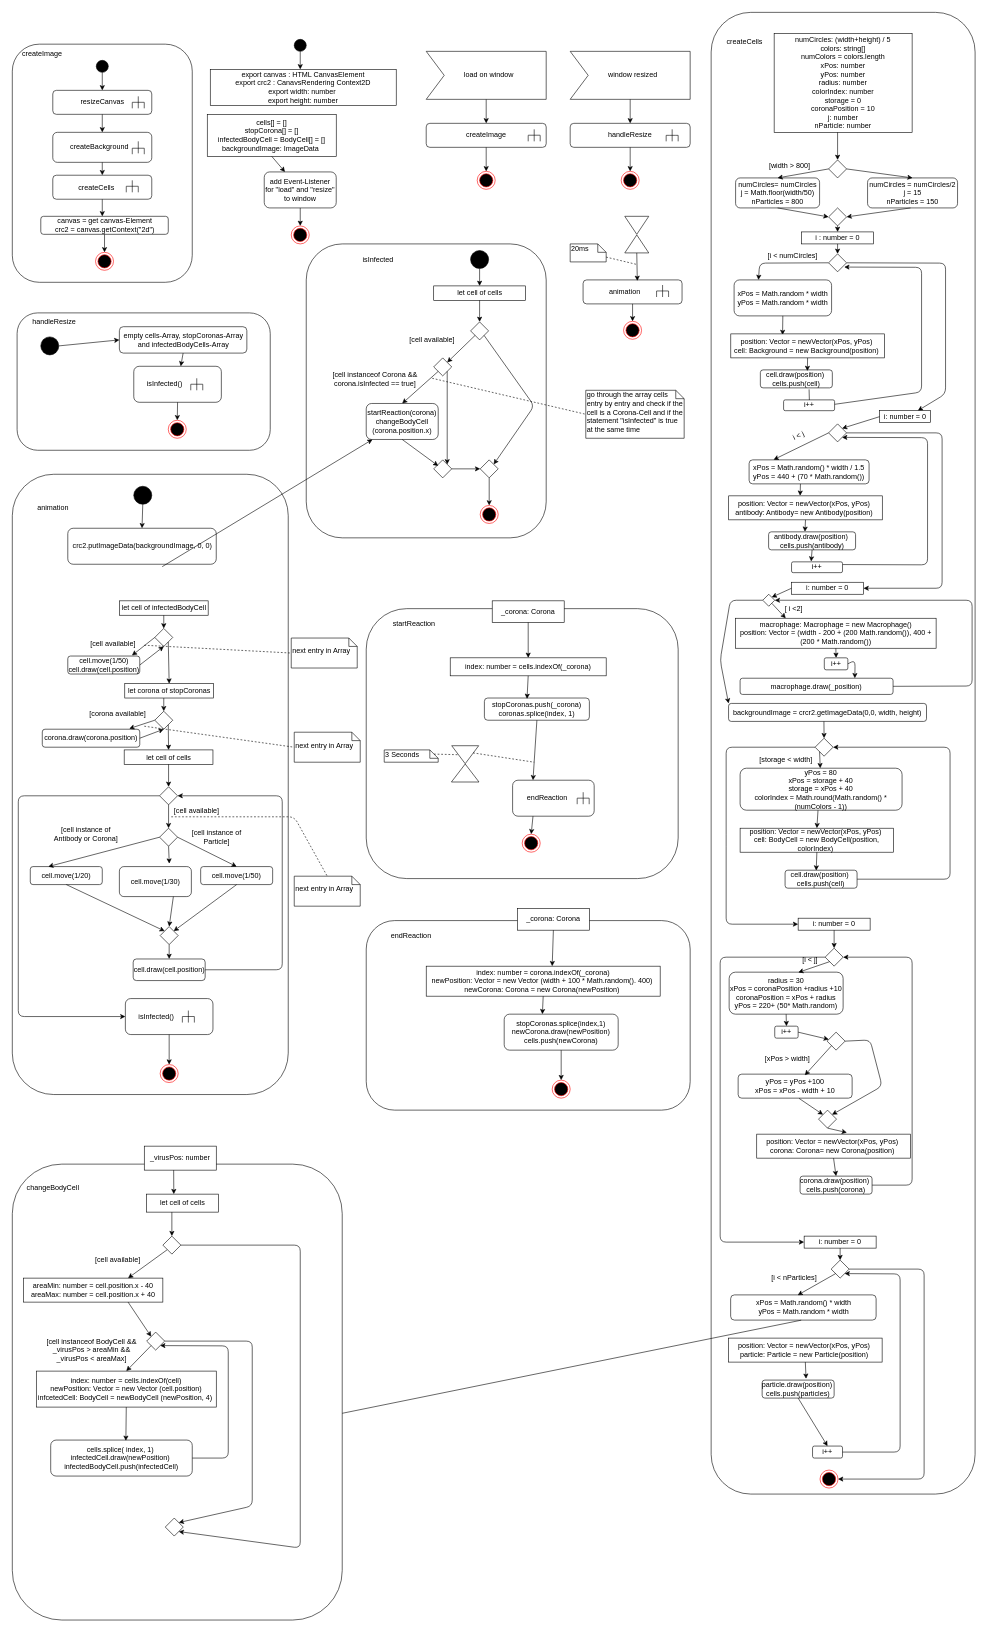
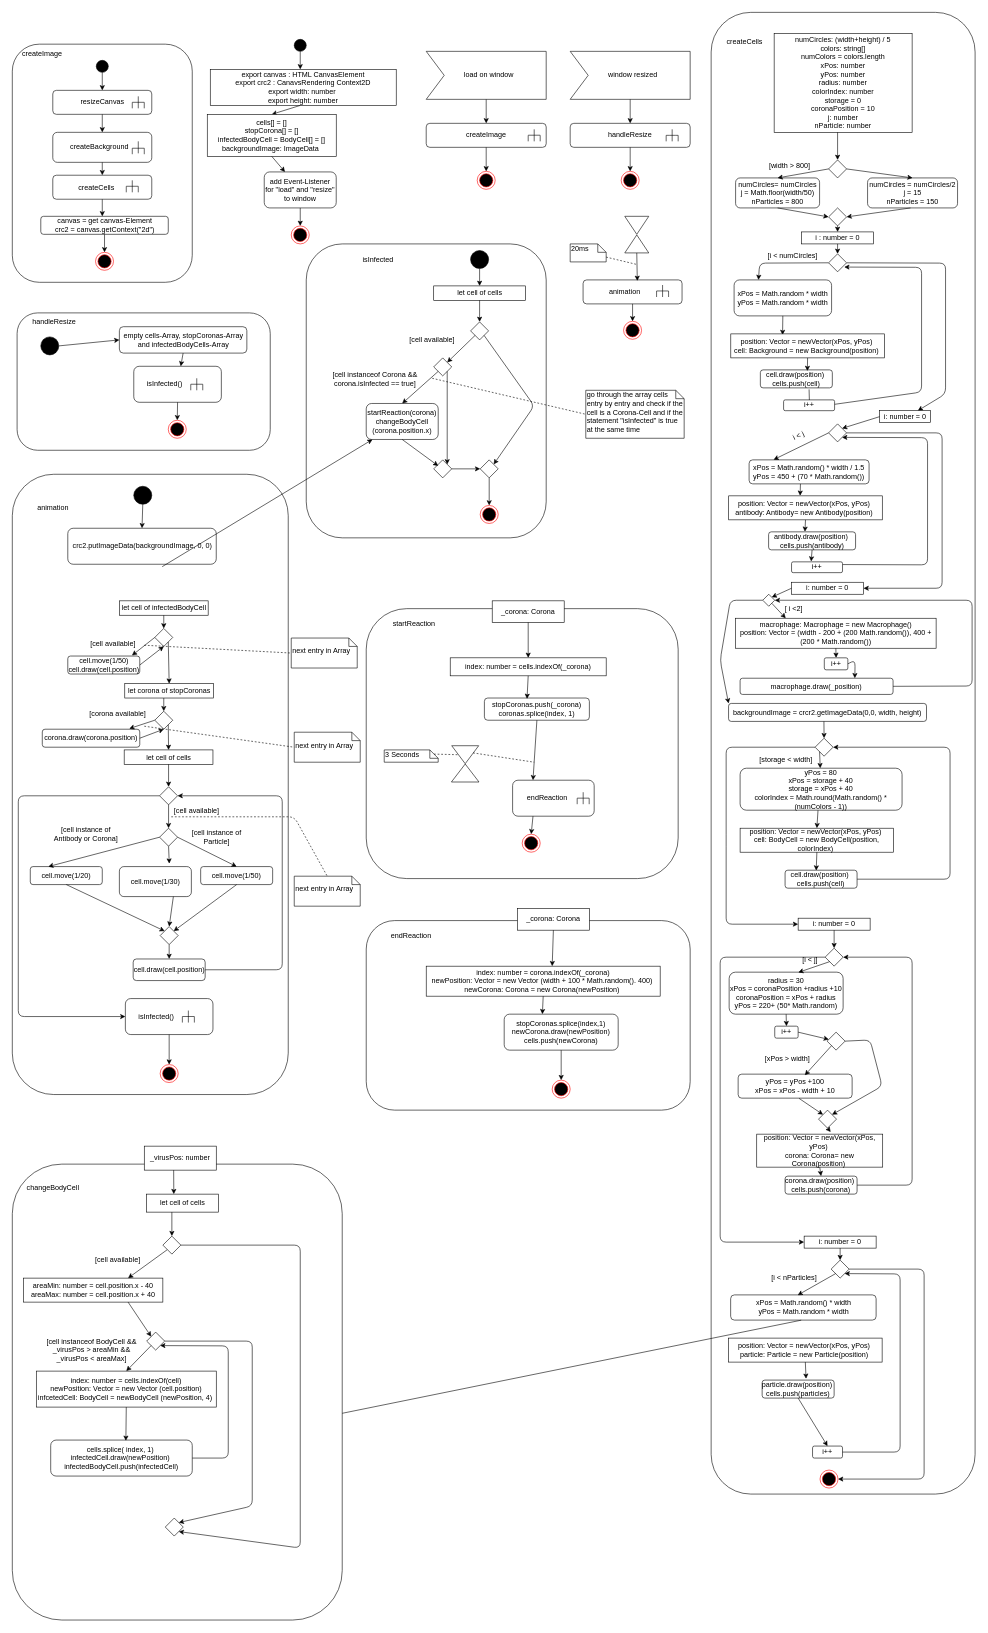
none -> (287, 110)
(809, 472) -> (809, 472)
(834, 1146) -> (820, 1151)
(836, 1185) -> (821, 1185)
